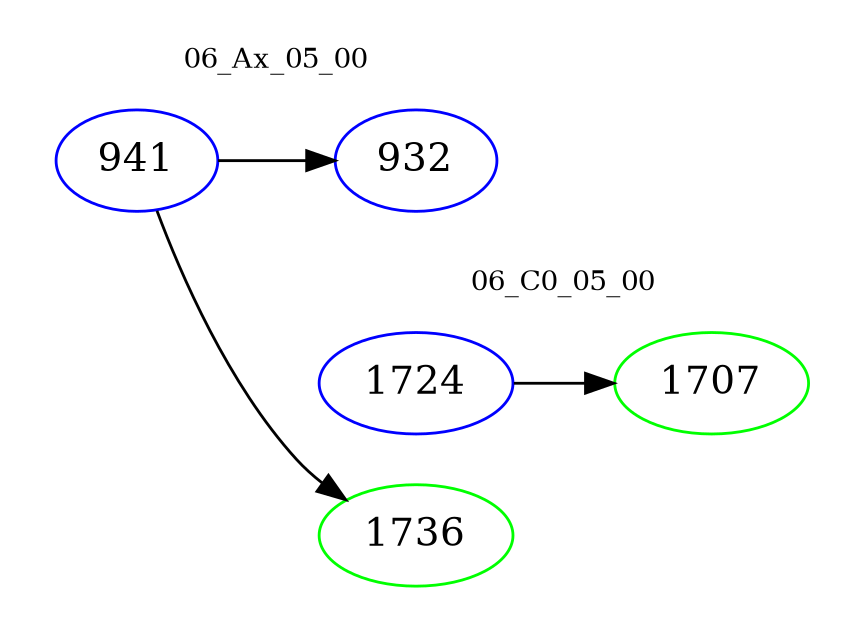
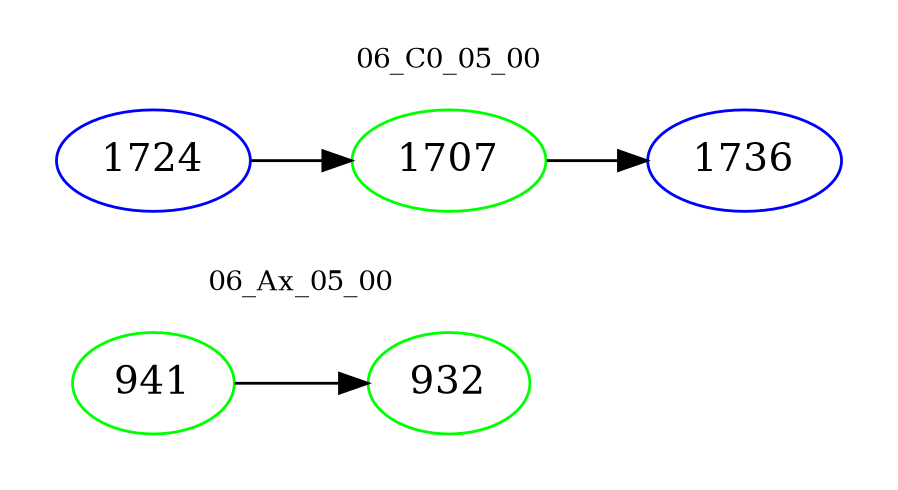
(137, 161) -> (153, 383)
(416, 161) -> (449, 383)
(224, 357) -> (582, 161)
(416, 535) -> (745, 161)
